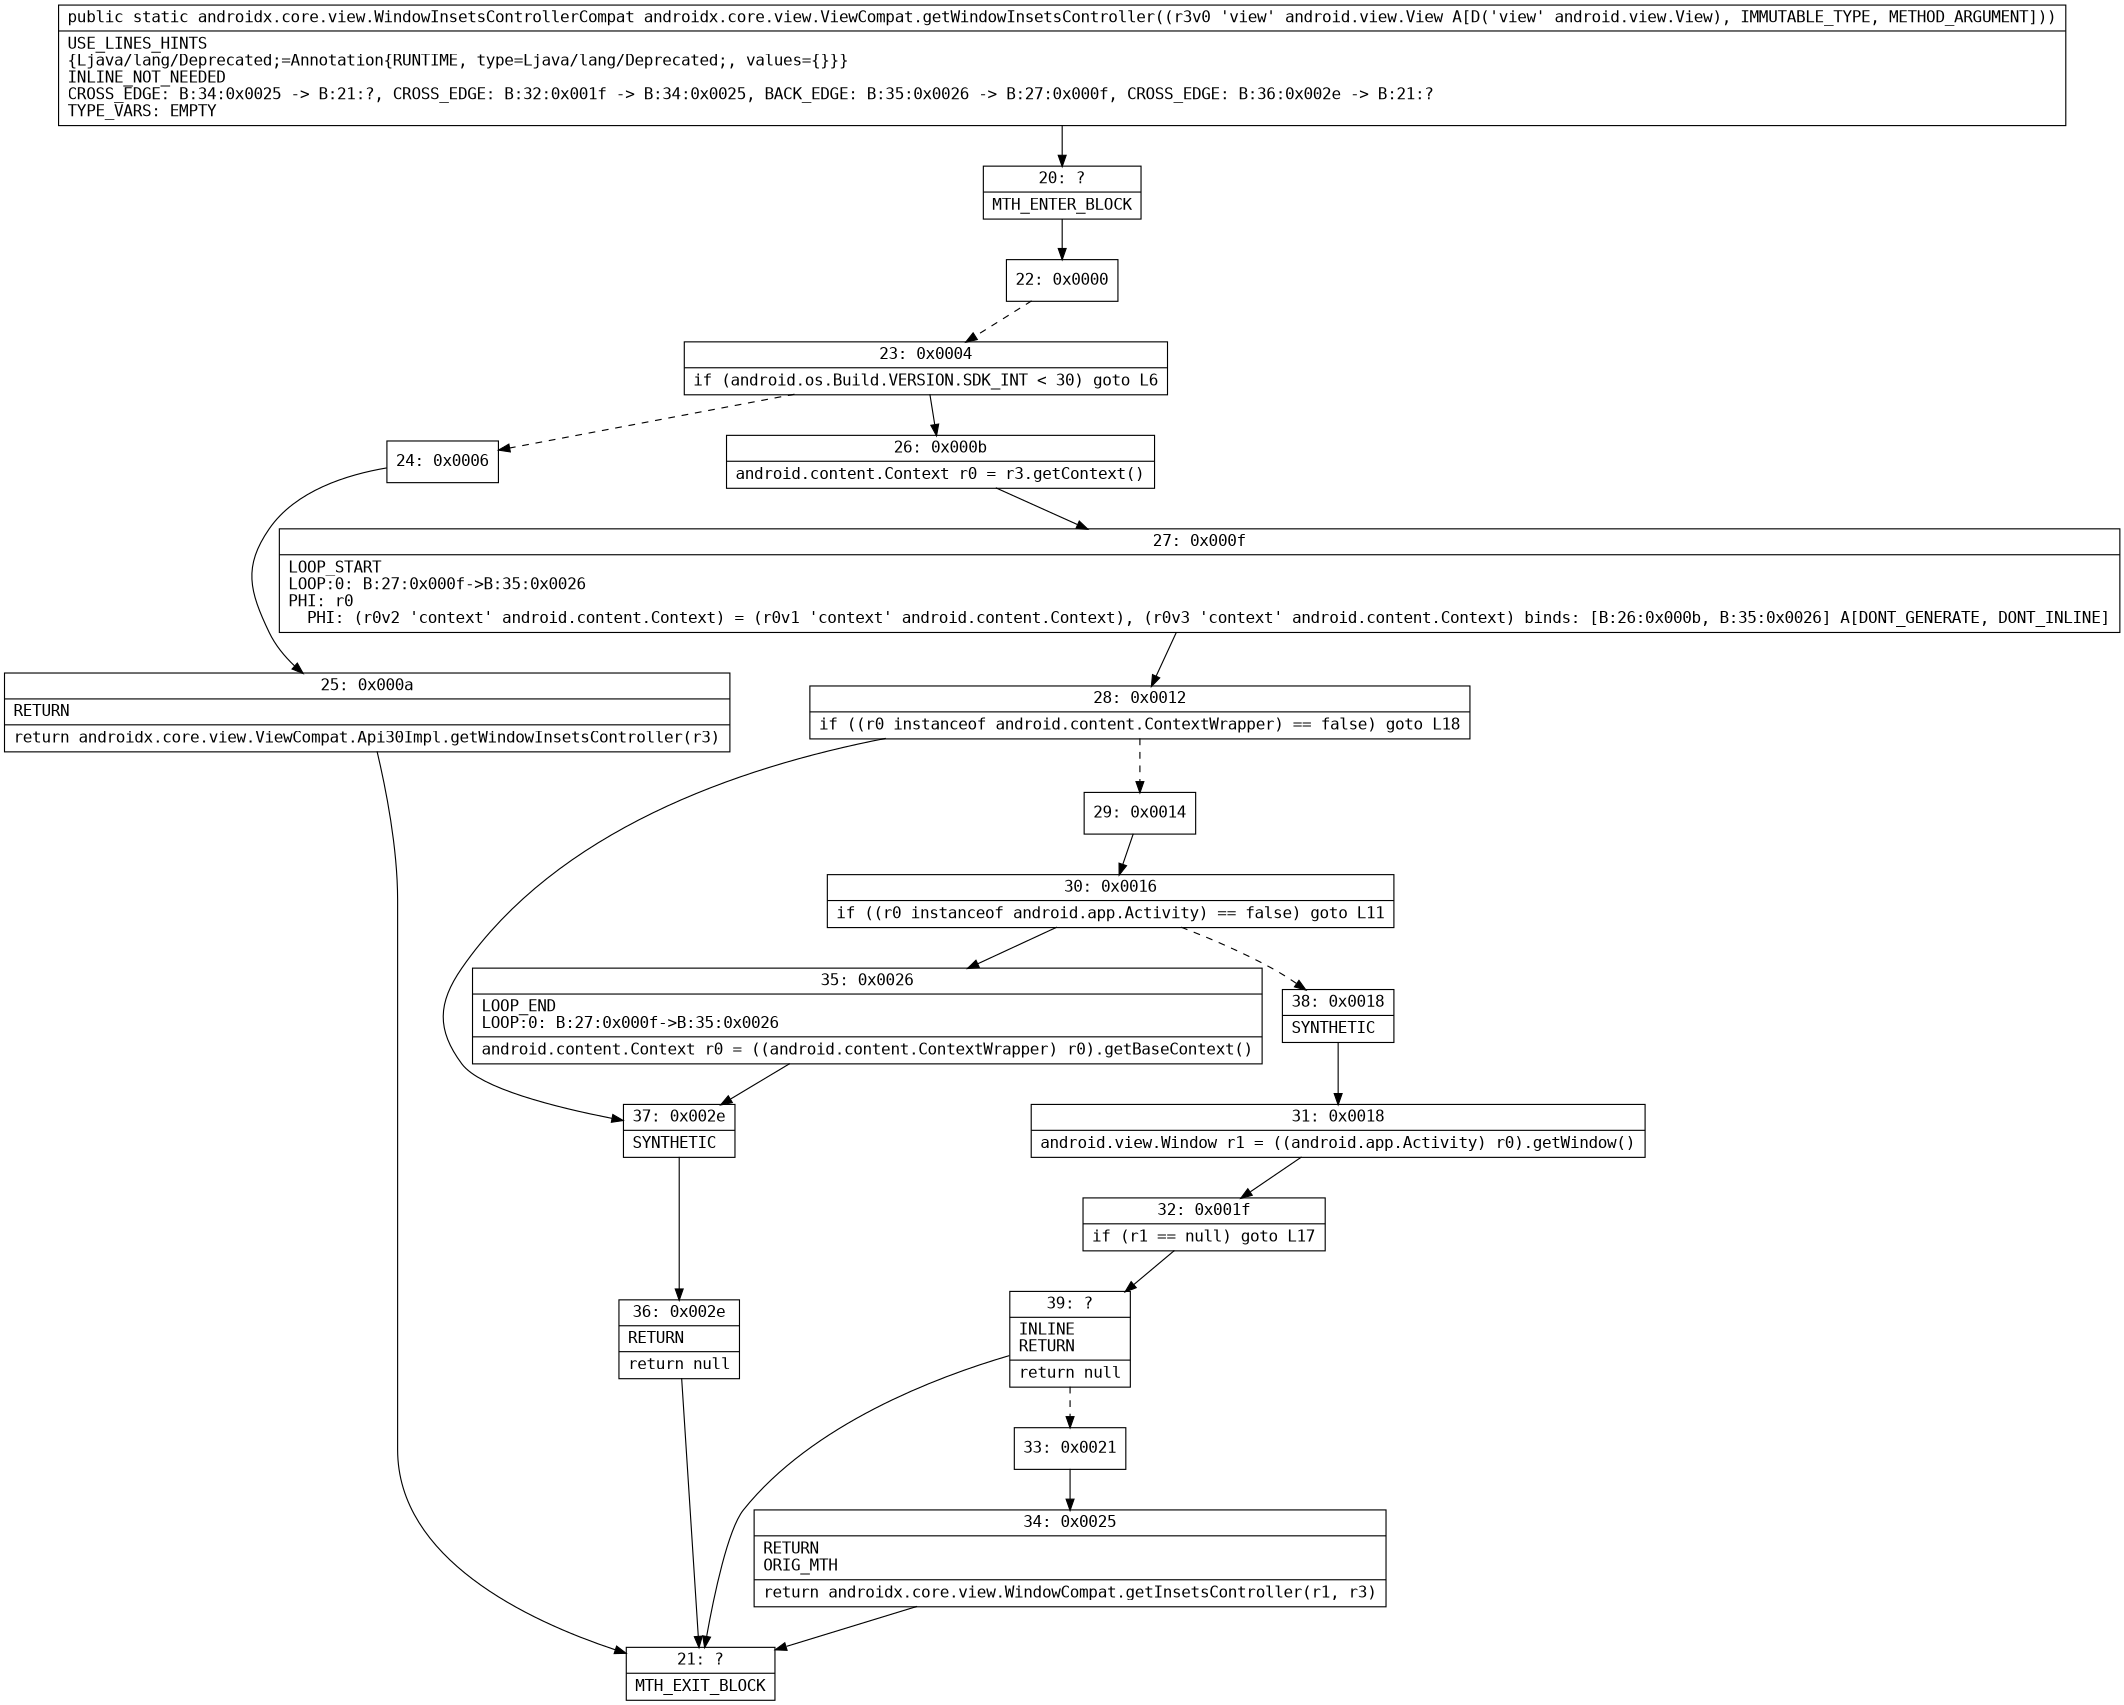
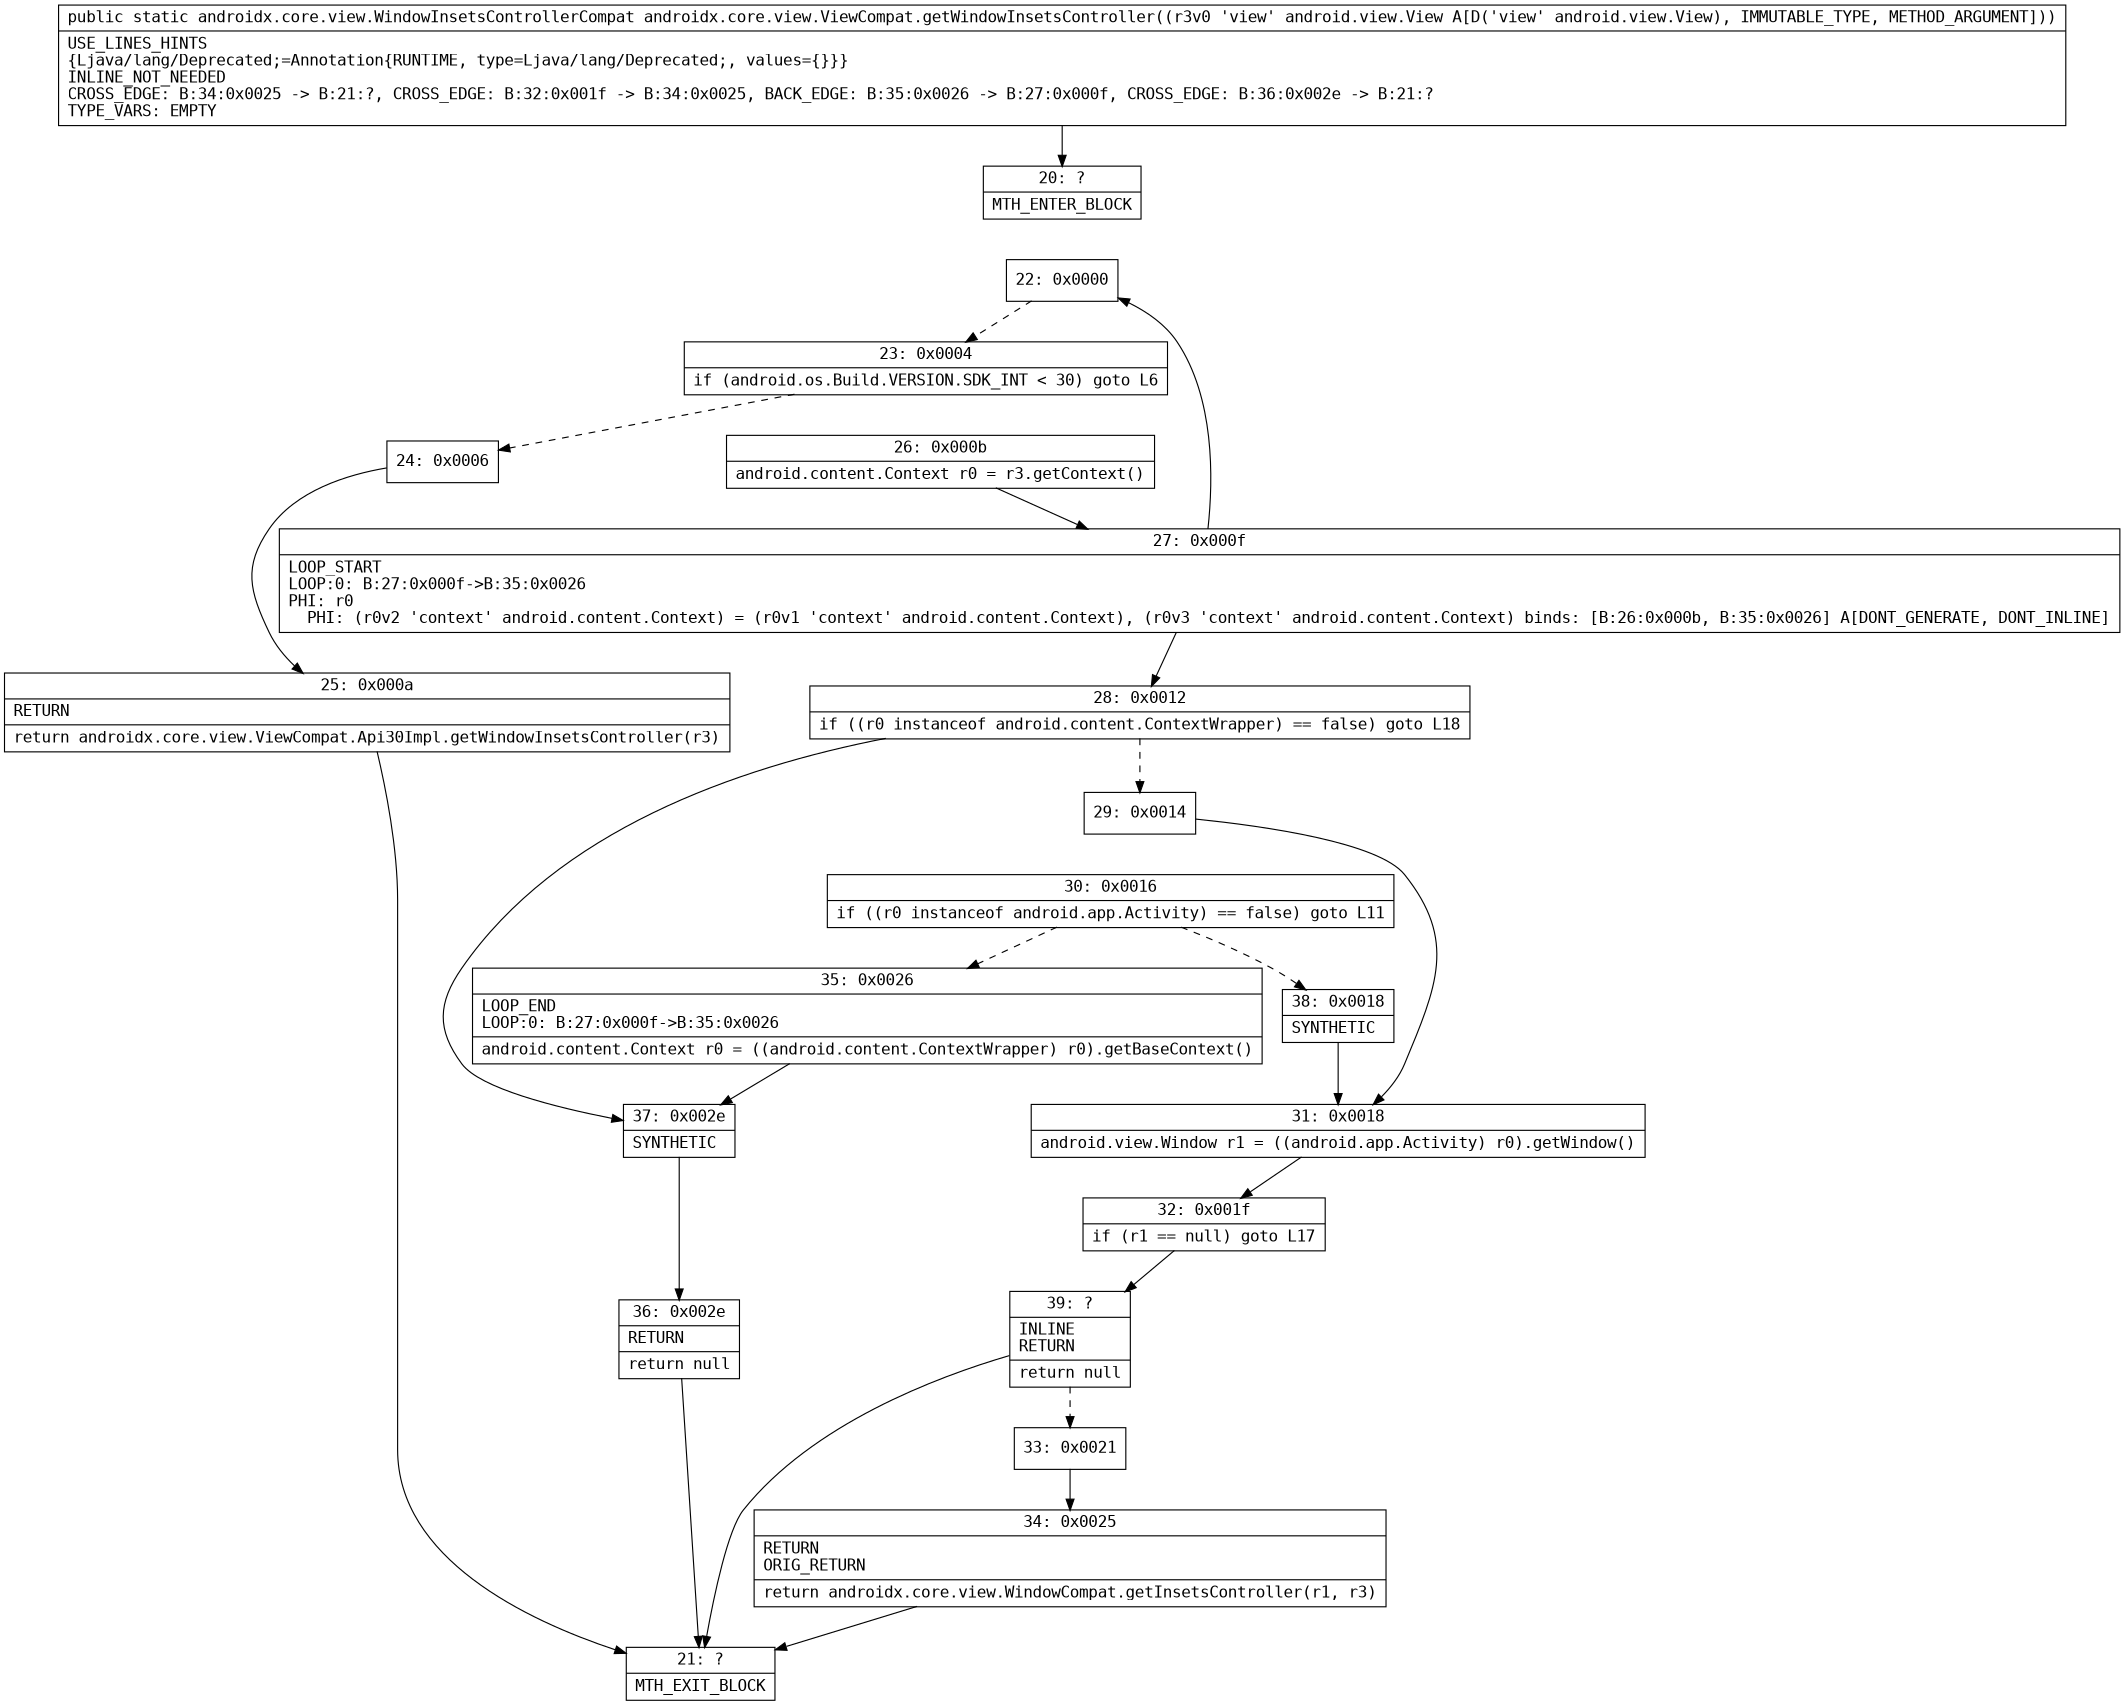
(1062, 234) -> (1202, 402)
(932, 409) -> none
(1128, 849) -> (1411, 885)
(1017, 945) -> (1017, 945)
(801, 1566) -> (814, 1566)
